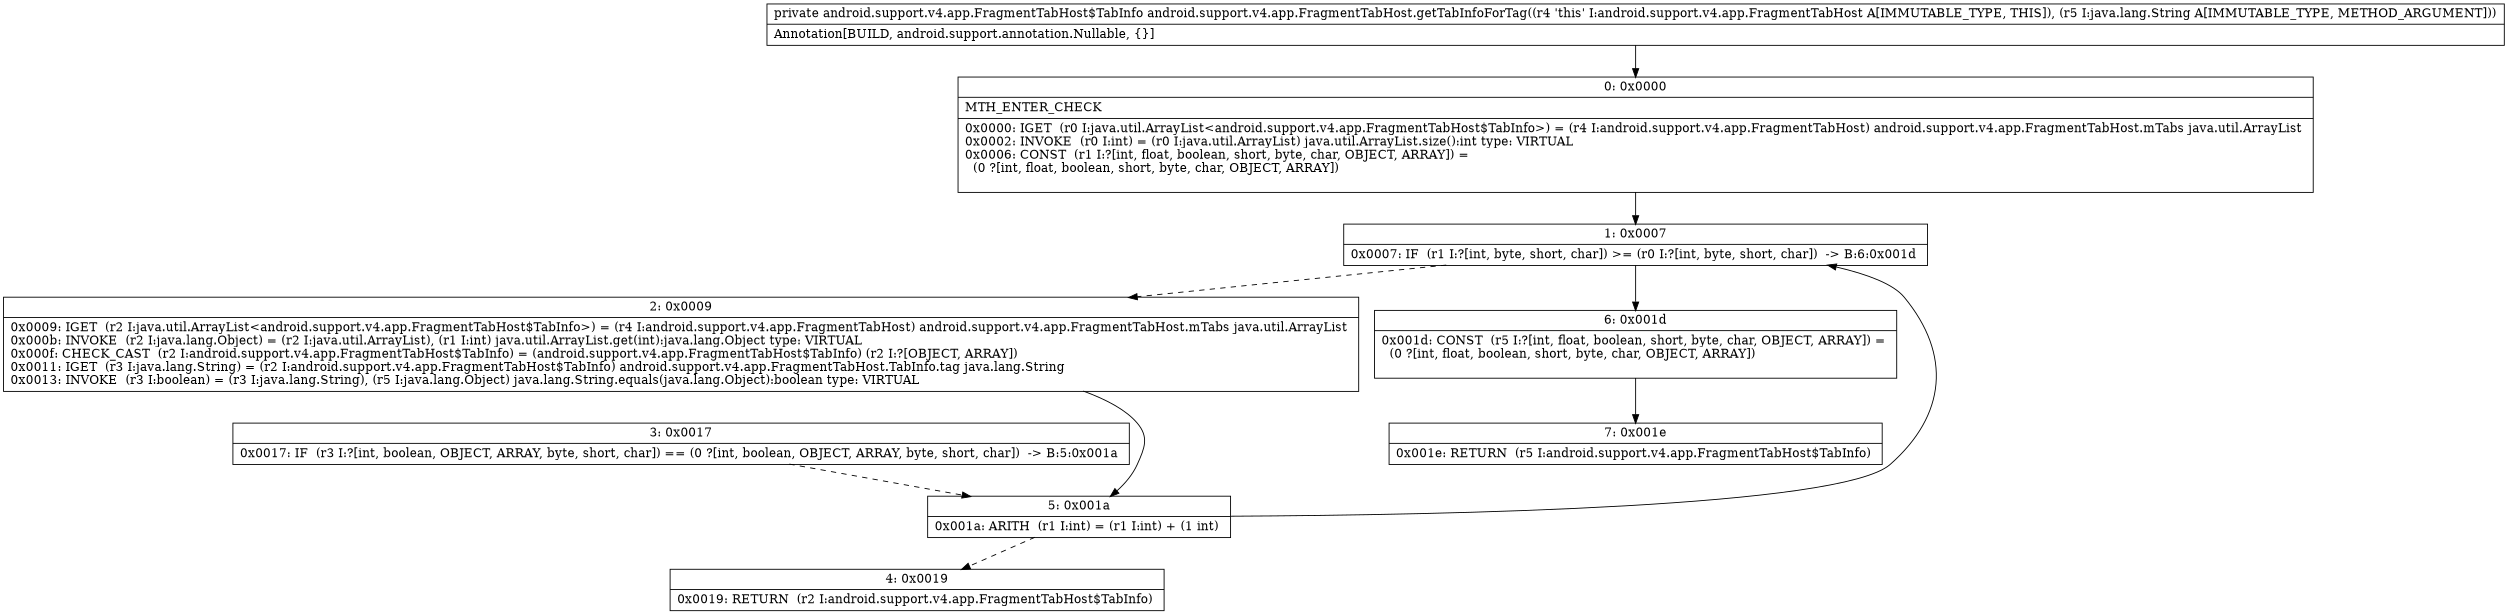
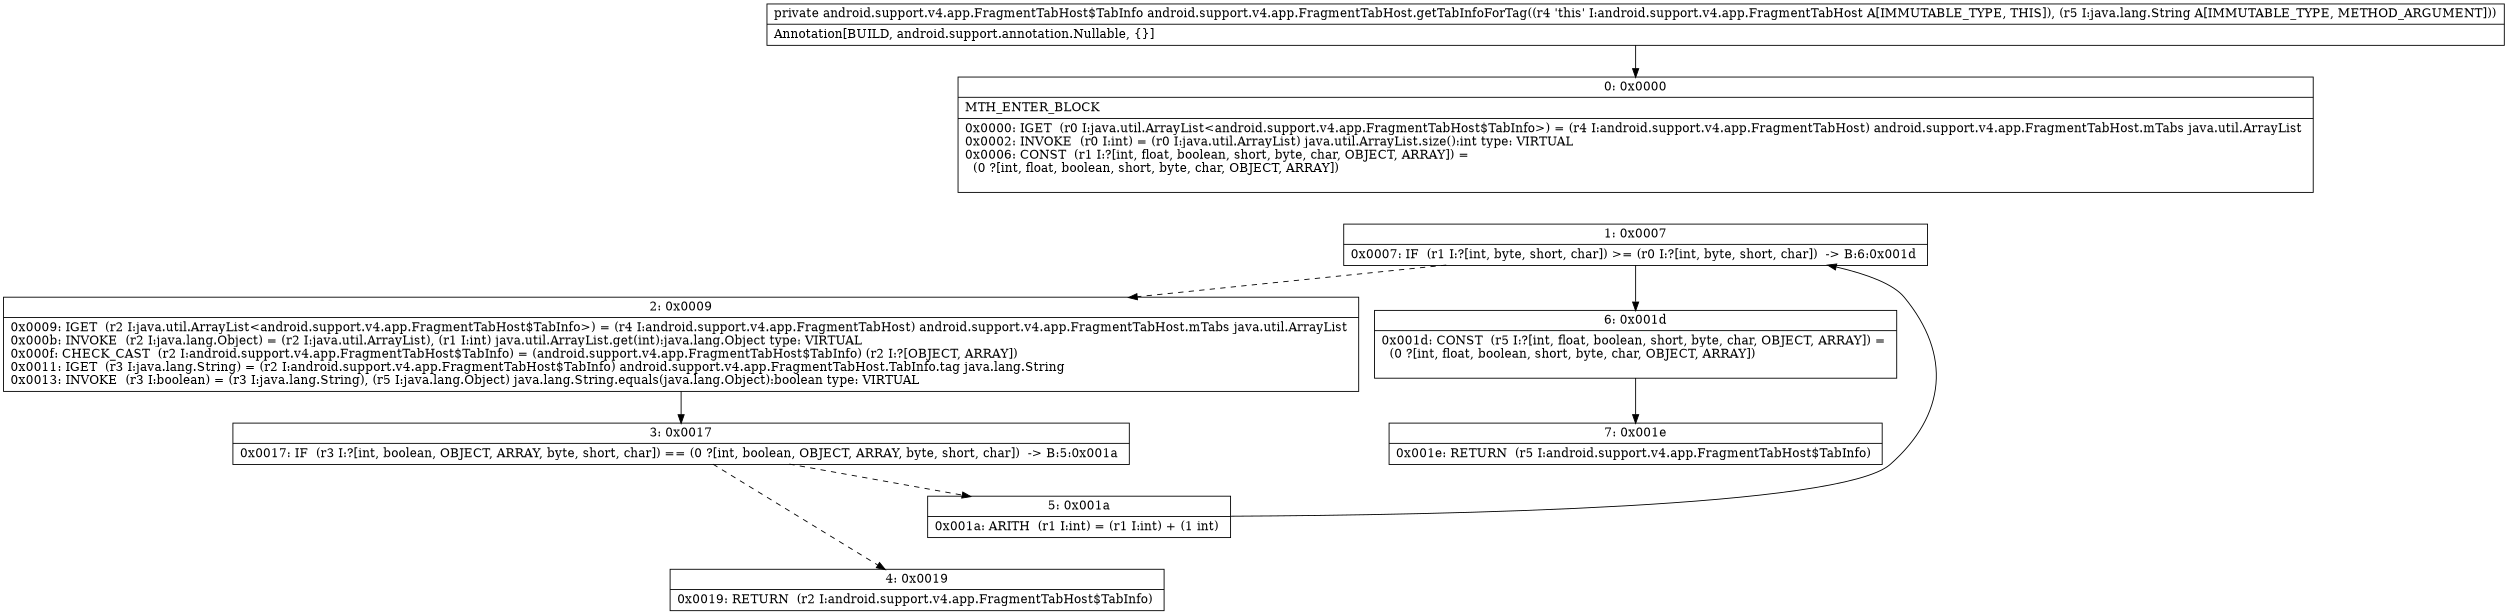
(1034, 107) -> (1033, 107)
(1636, 204) -> none
(1141, 429) -> (681, 403)
(1002, 552) -> (795, 515)
